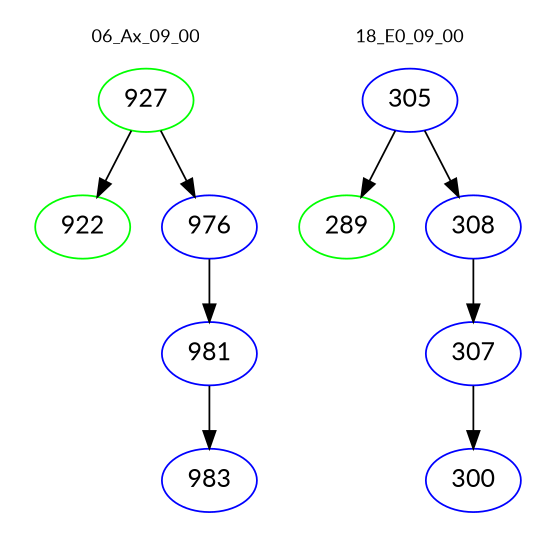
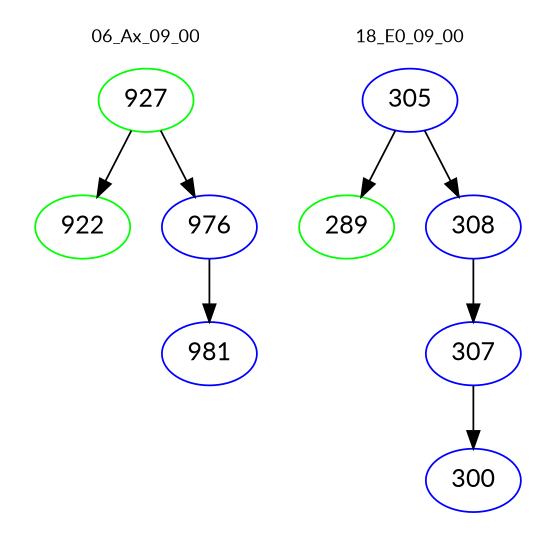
(209, 480) -> none
